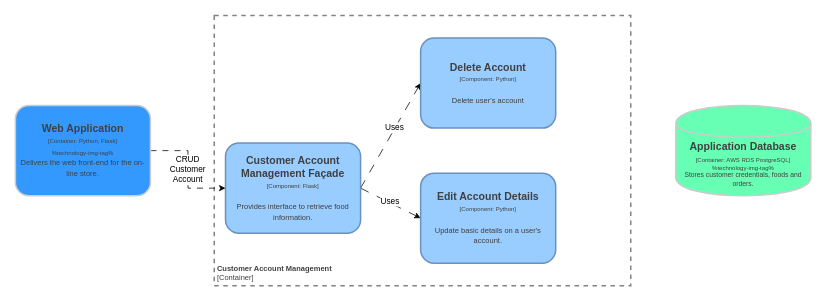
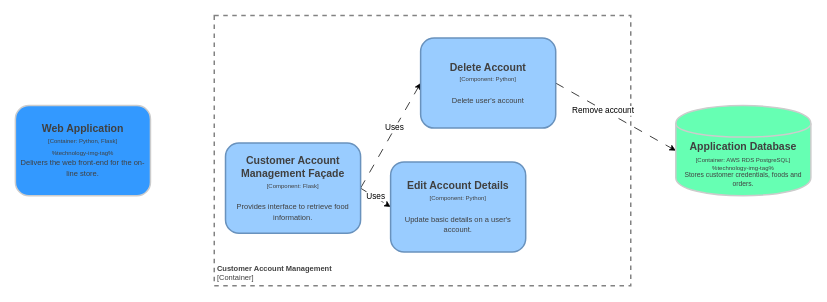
none -> (627, 123)
(188, 151) -> none
(488, 218) -> (458, 207)
